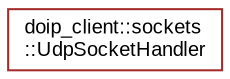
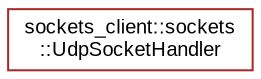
(115, 40) -> (130, 40)
